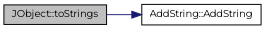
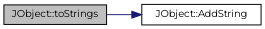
(201, 15) -> (201, 15)
